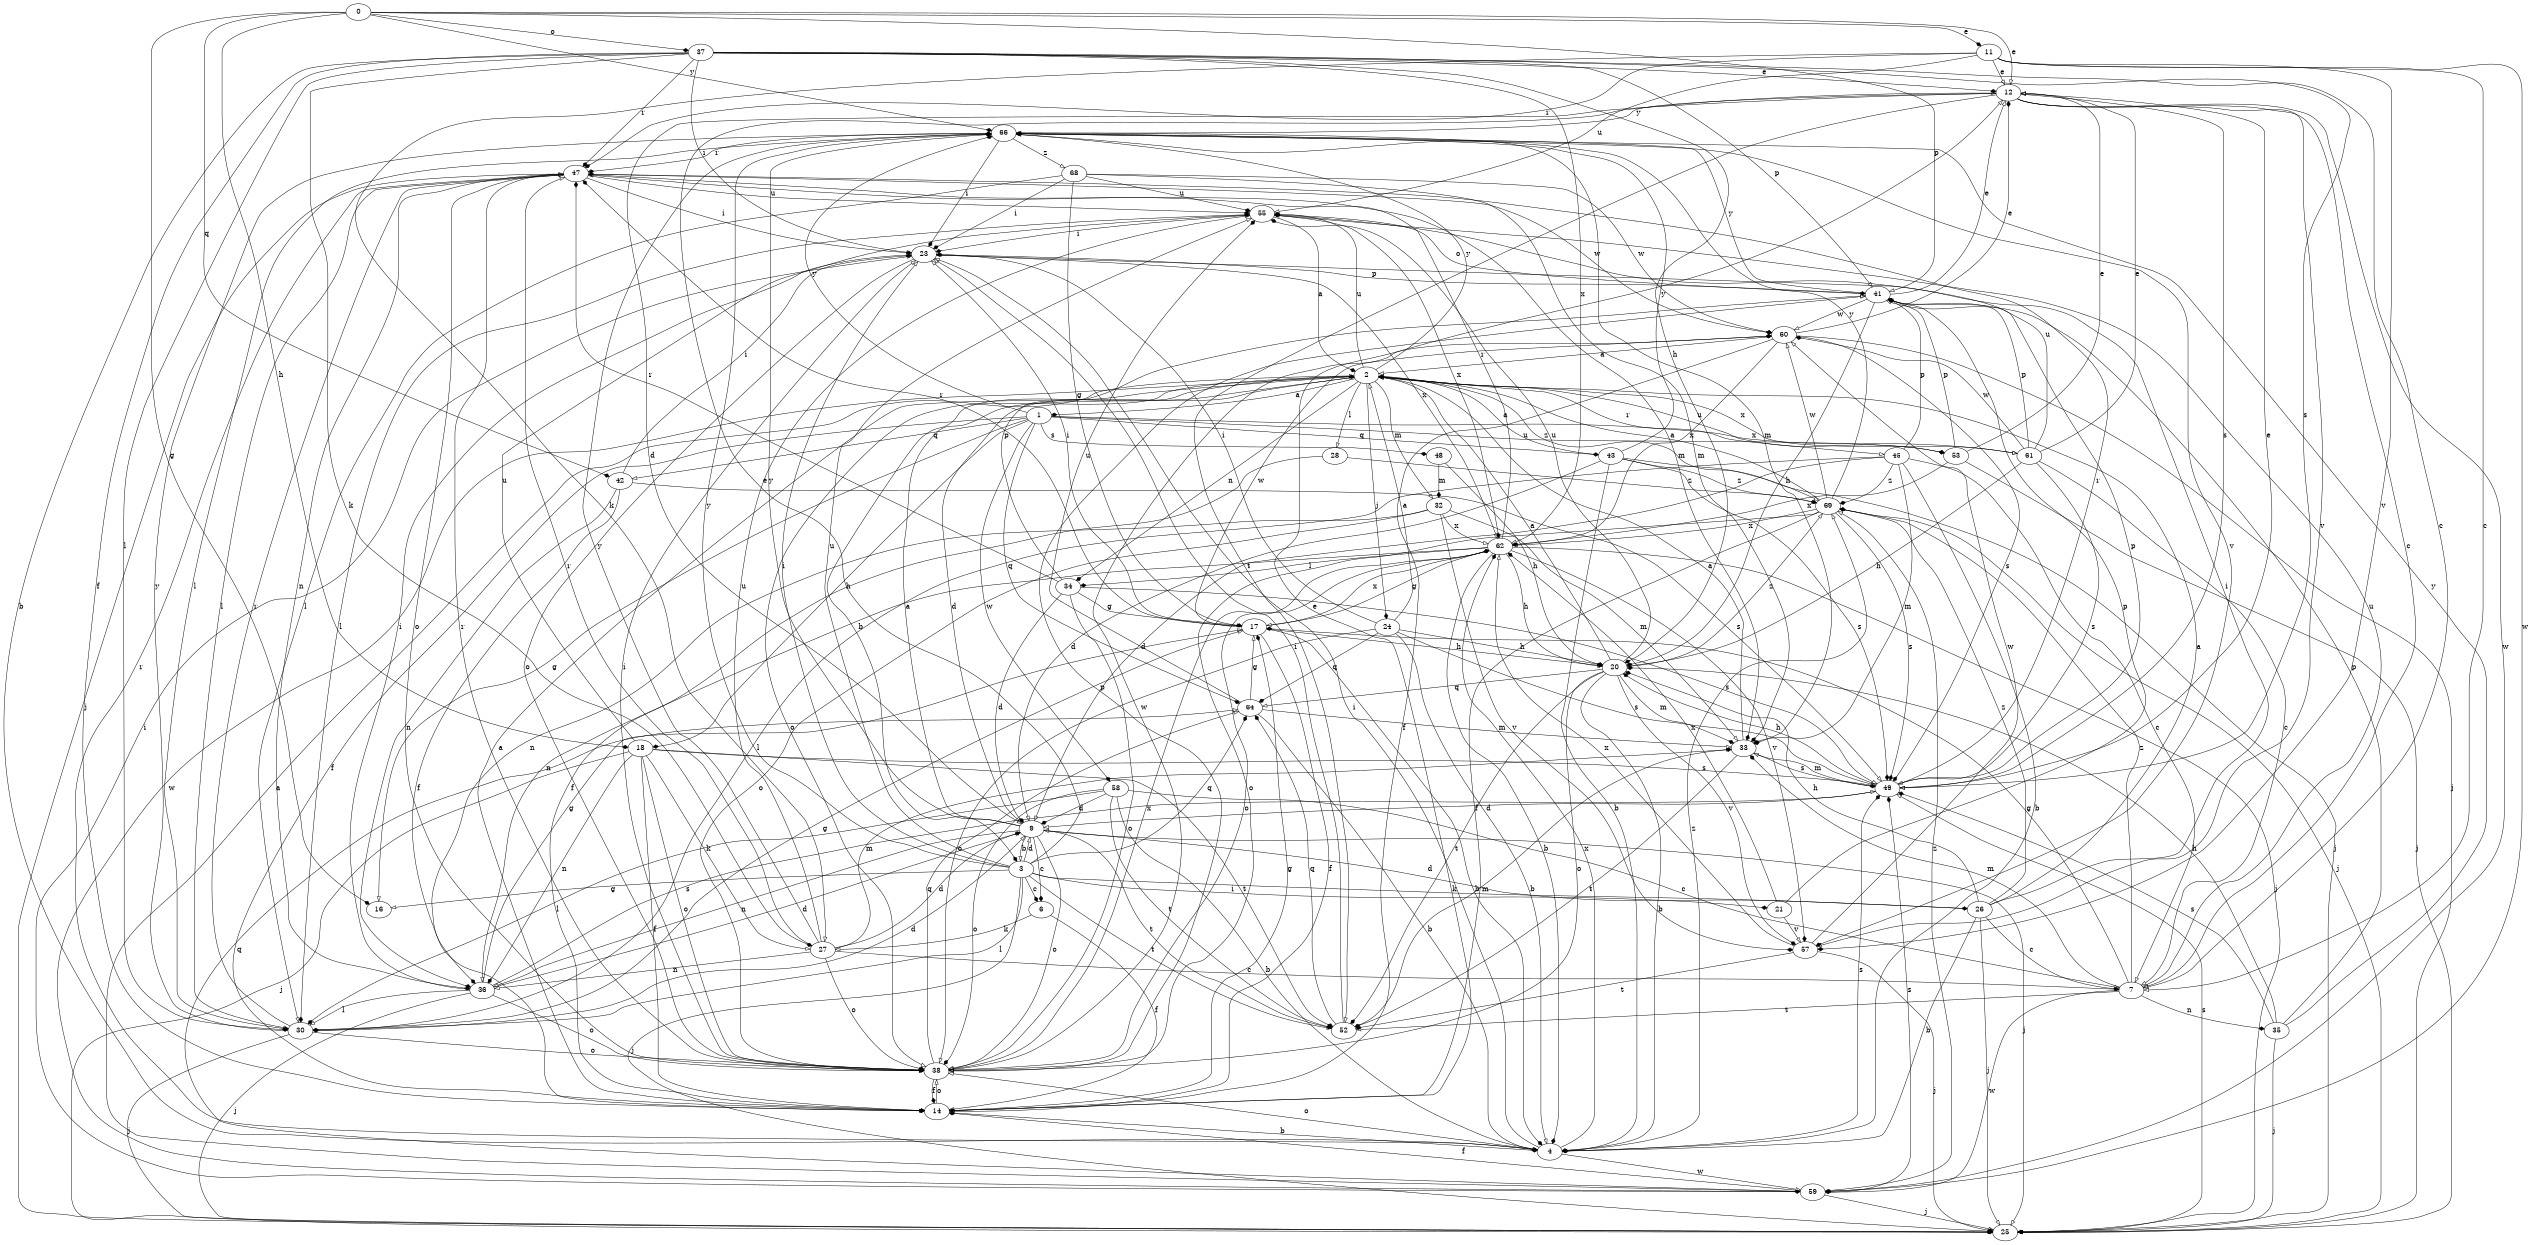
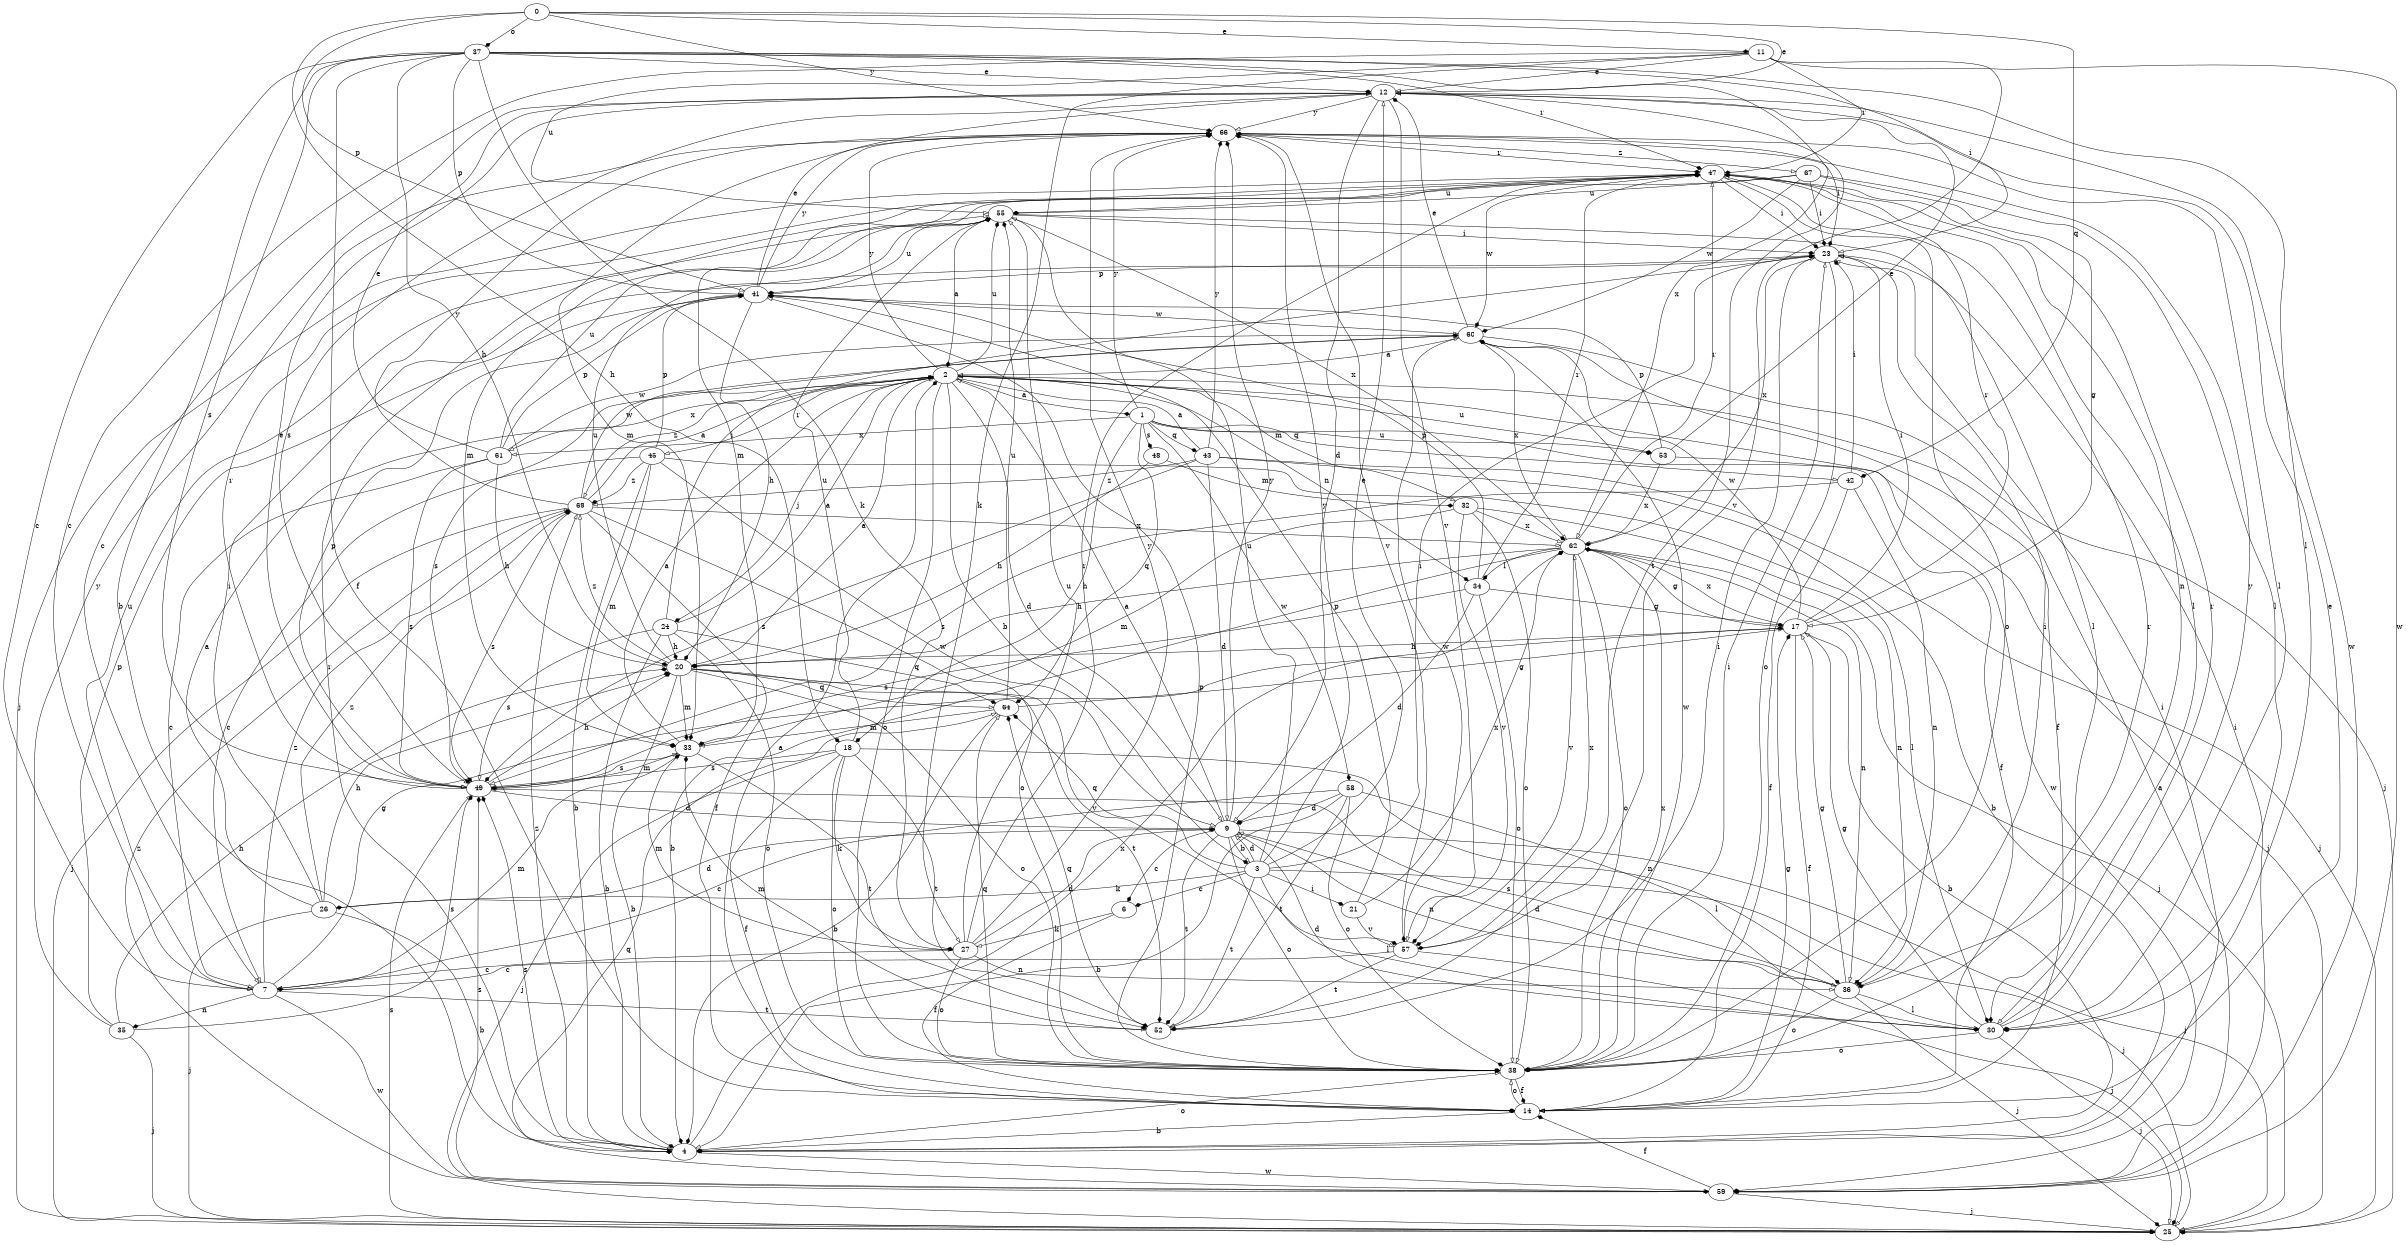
(1074, 173) -> (1808, 173)
(1458, 254) -> (909, 254)
(1335, 456) -> none
(1143, 647) -> (943, 647)
(379, 910) -> none
(2042, 967) -> (809, 960)
